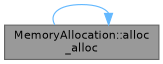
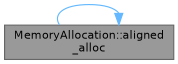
(82, 42) -> (89, 42)
